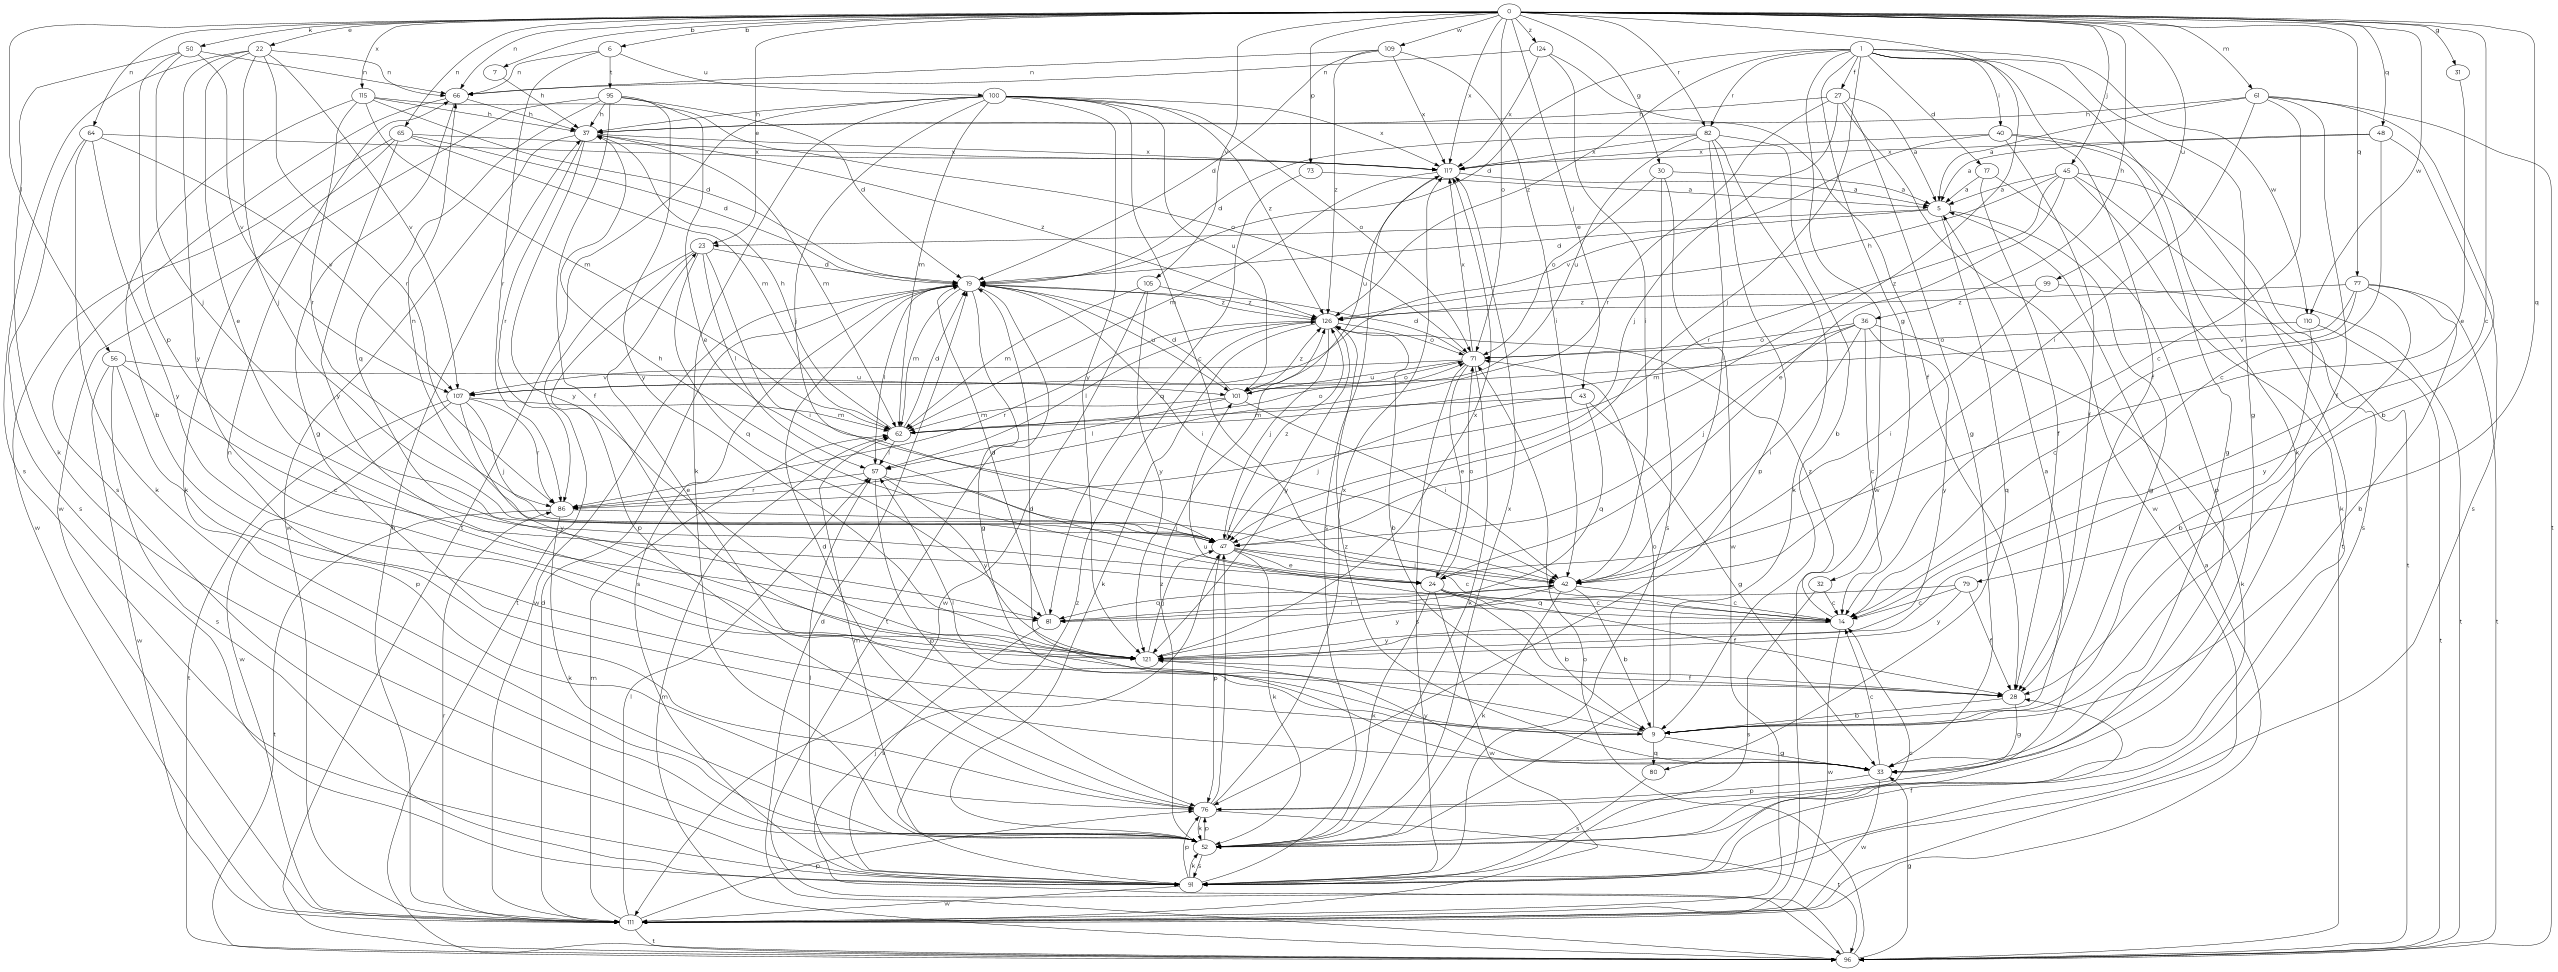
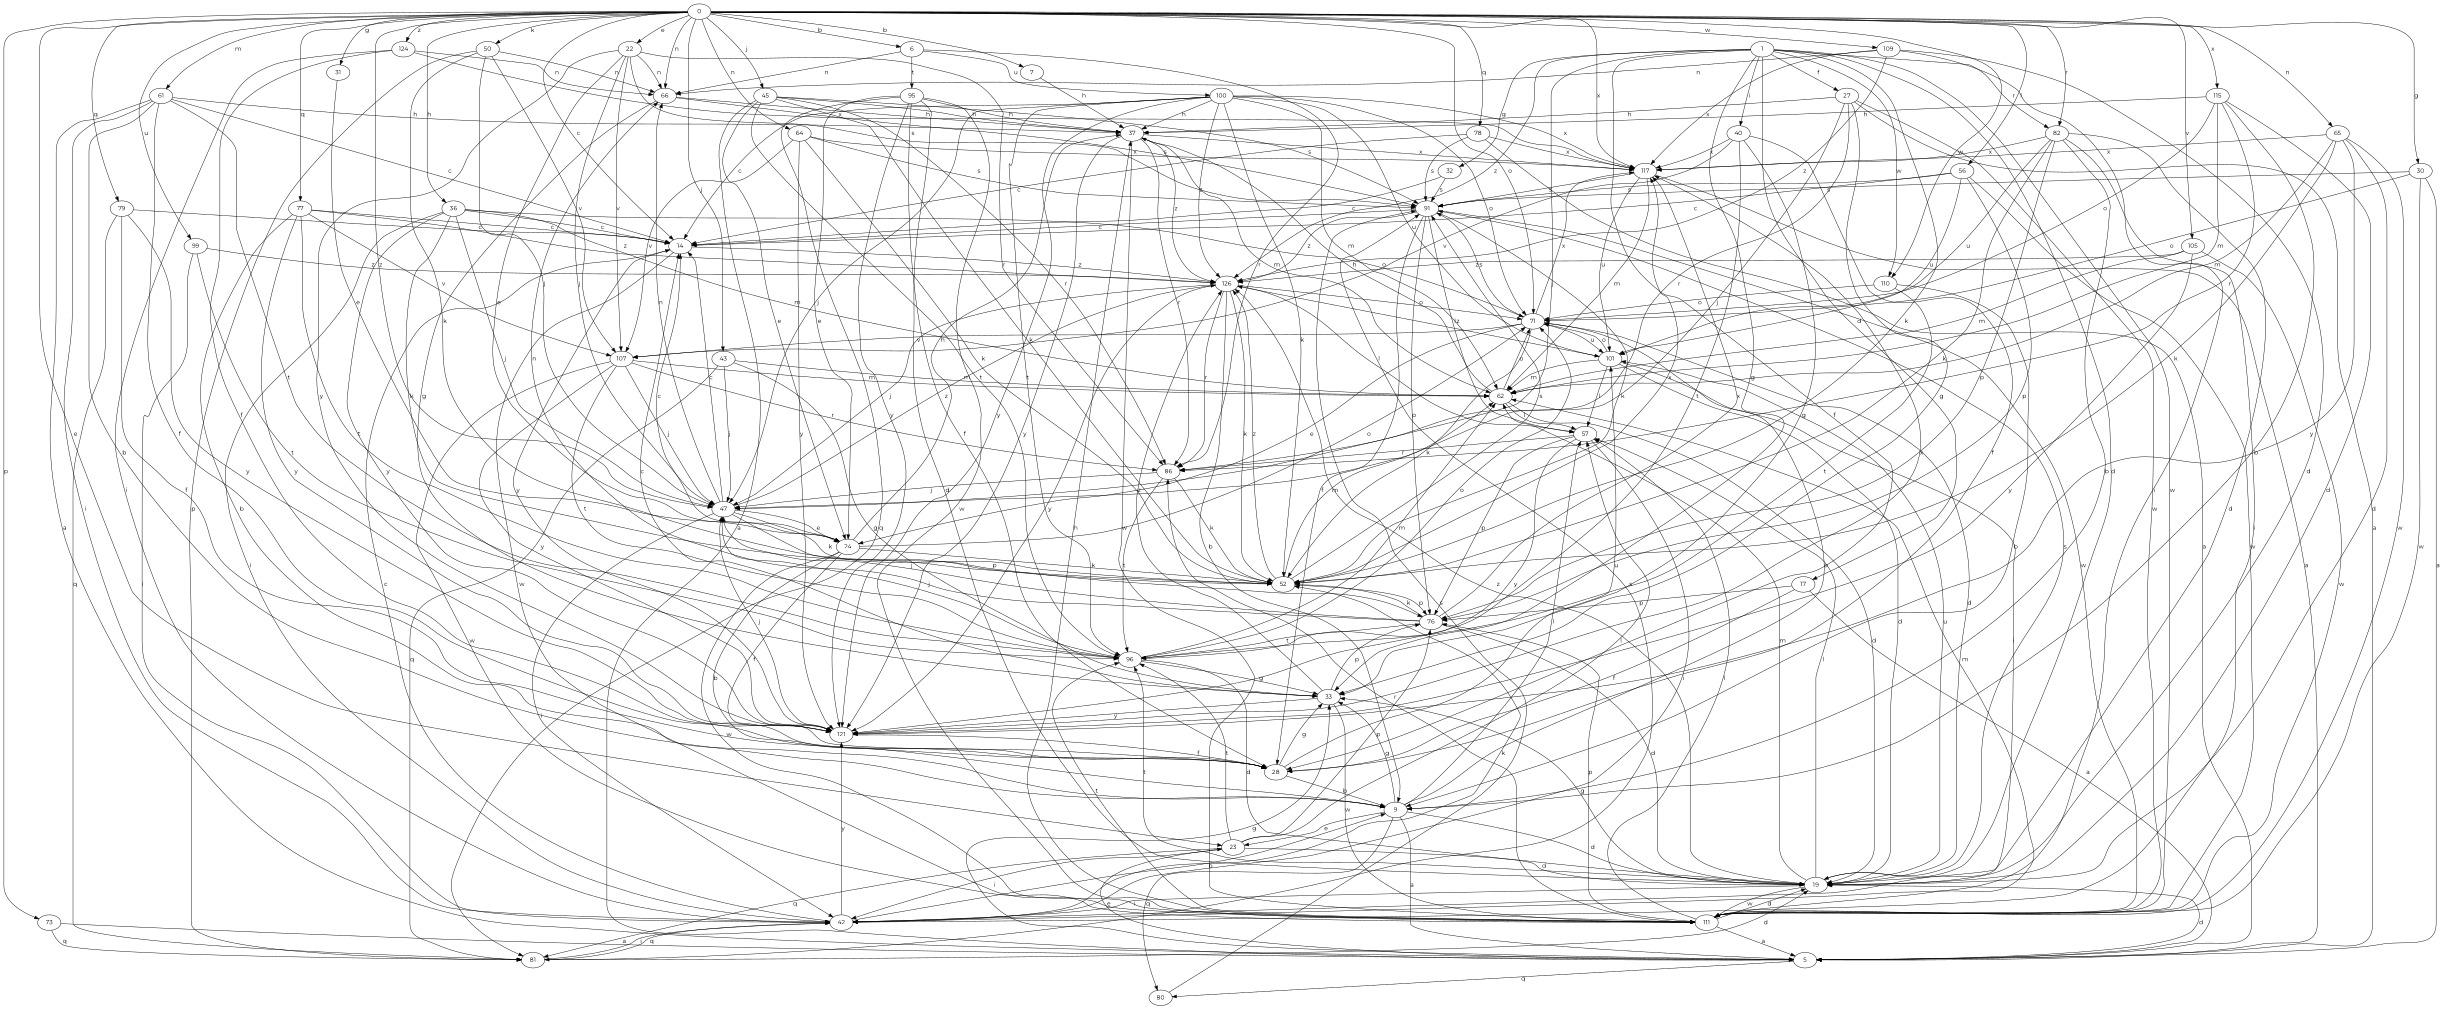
(2381, 133) -> (1478, 133)
(1705, 269) -> (947, 114)
(1326, 518) -> (1538, 189)
